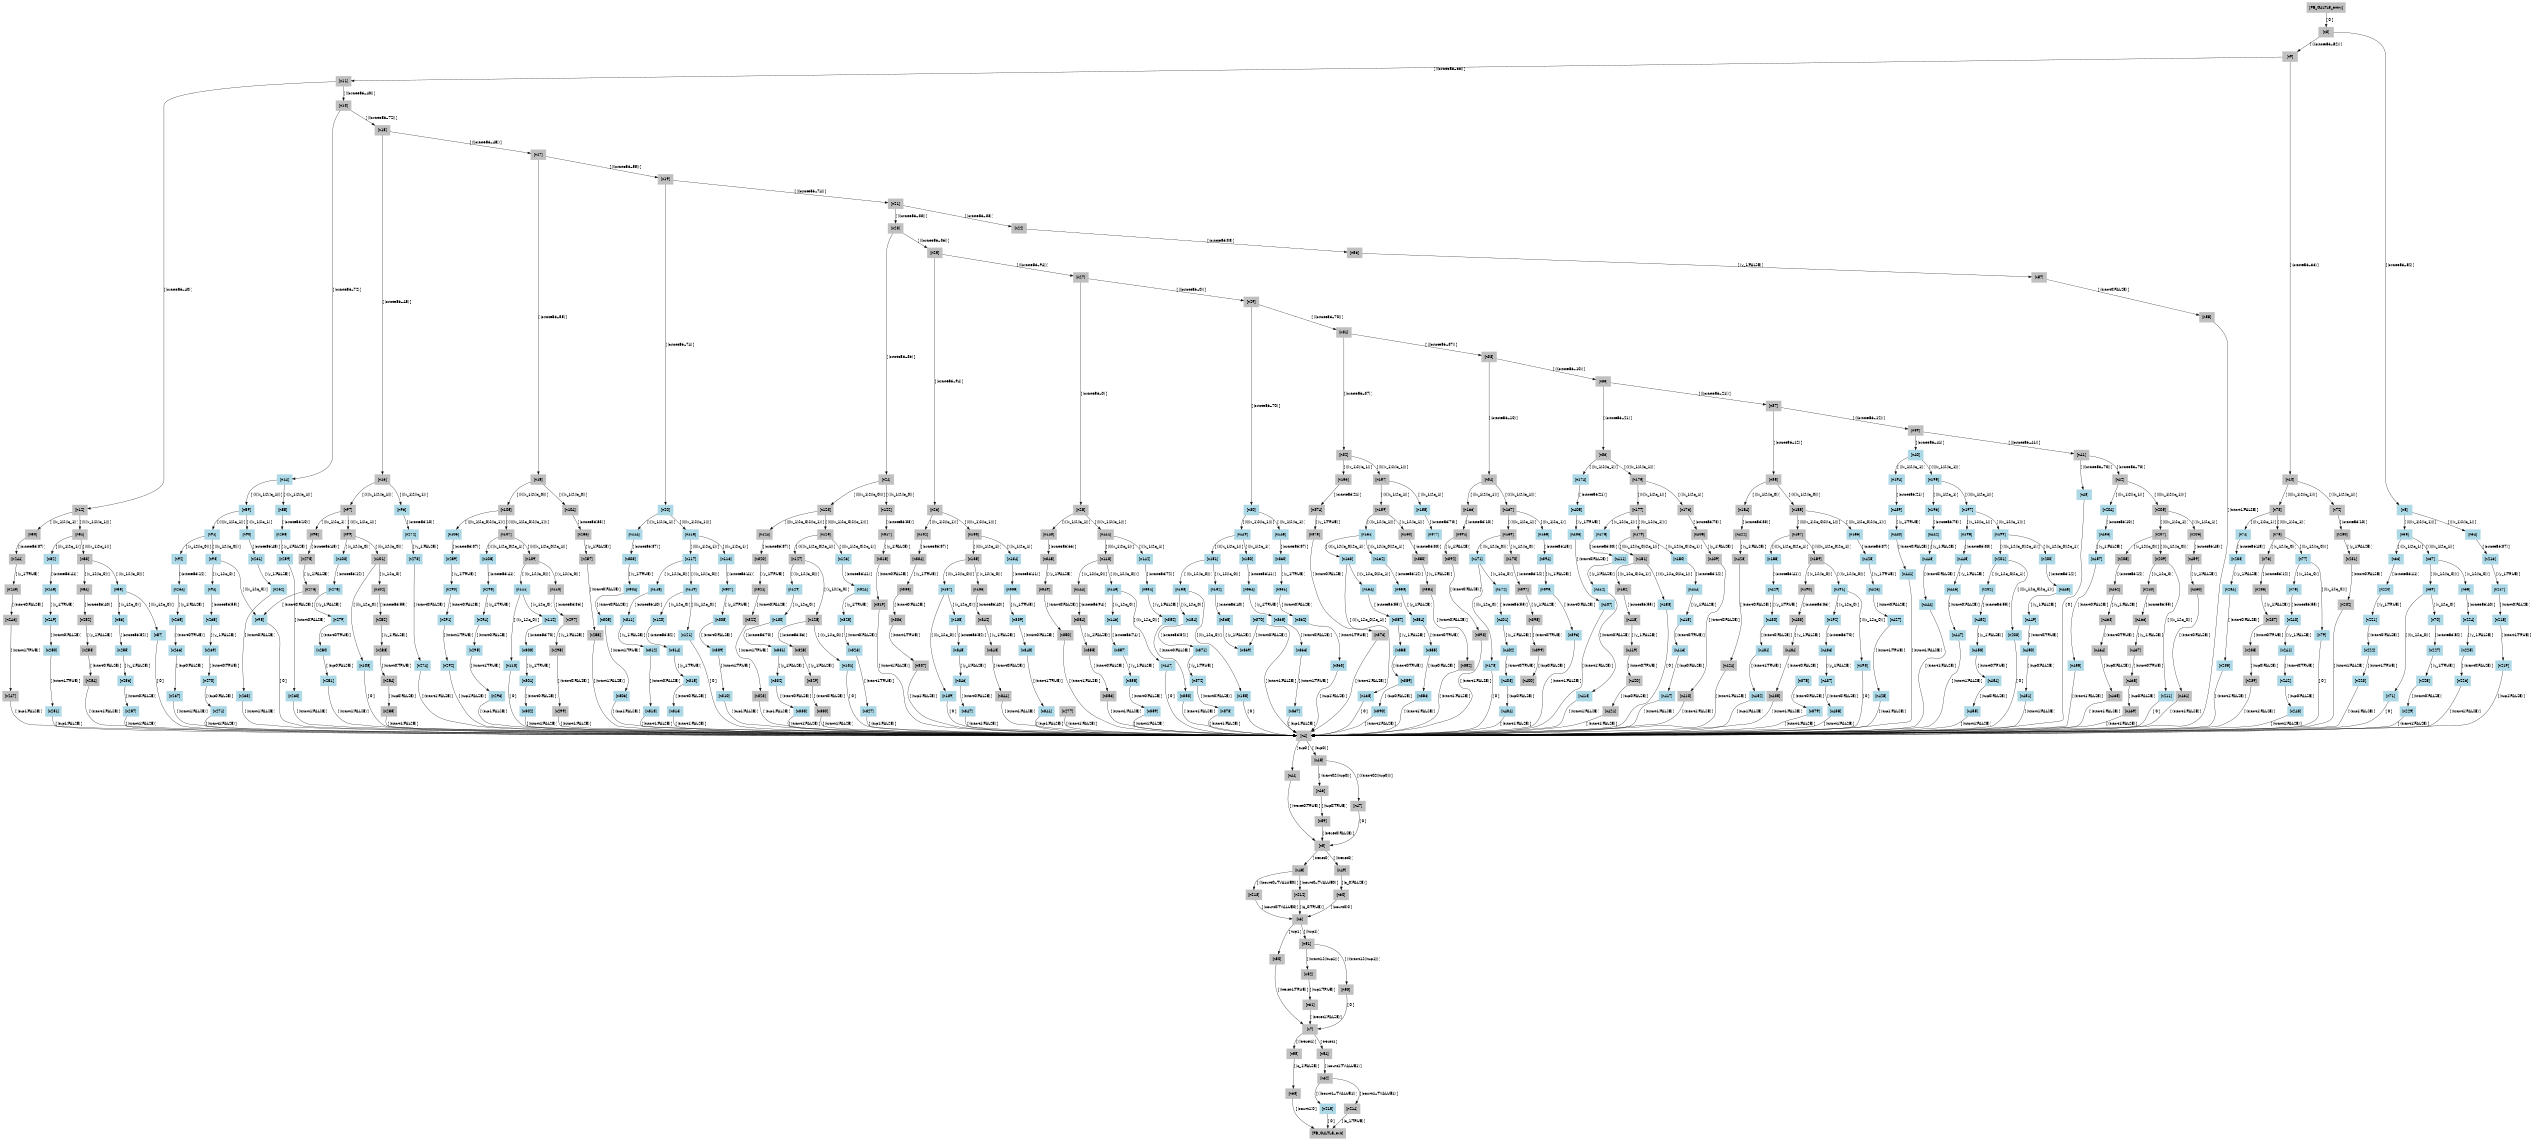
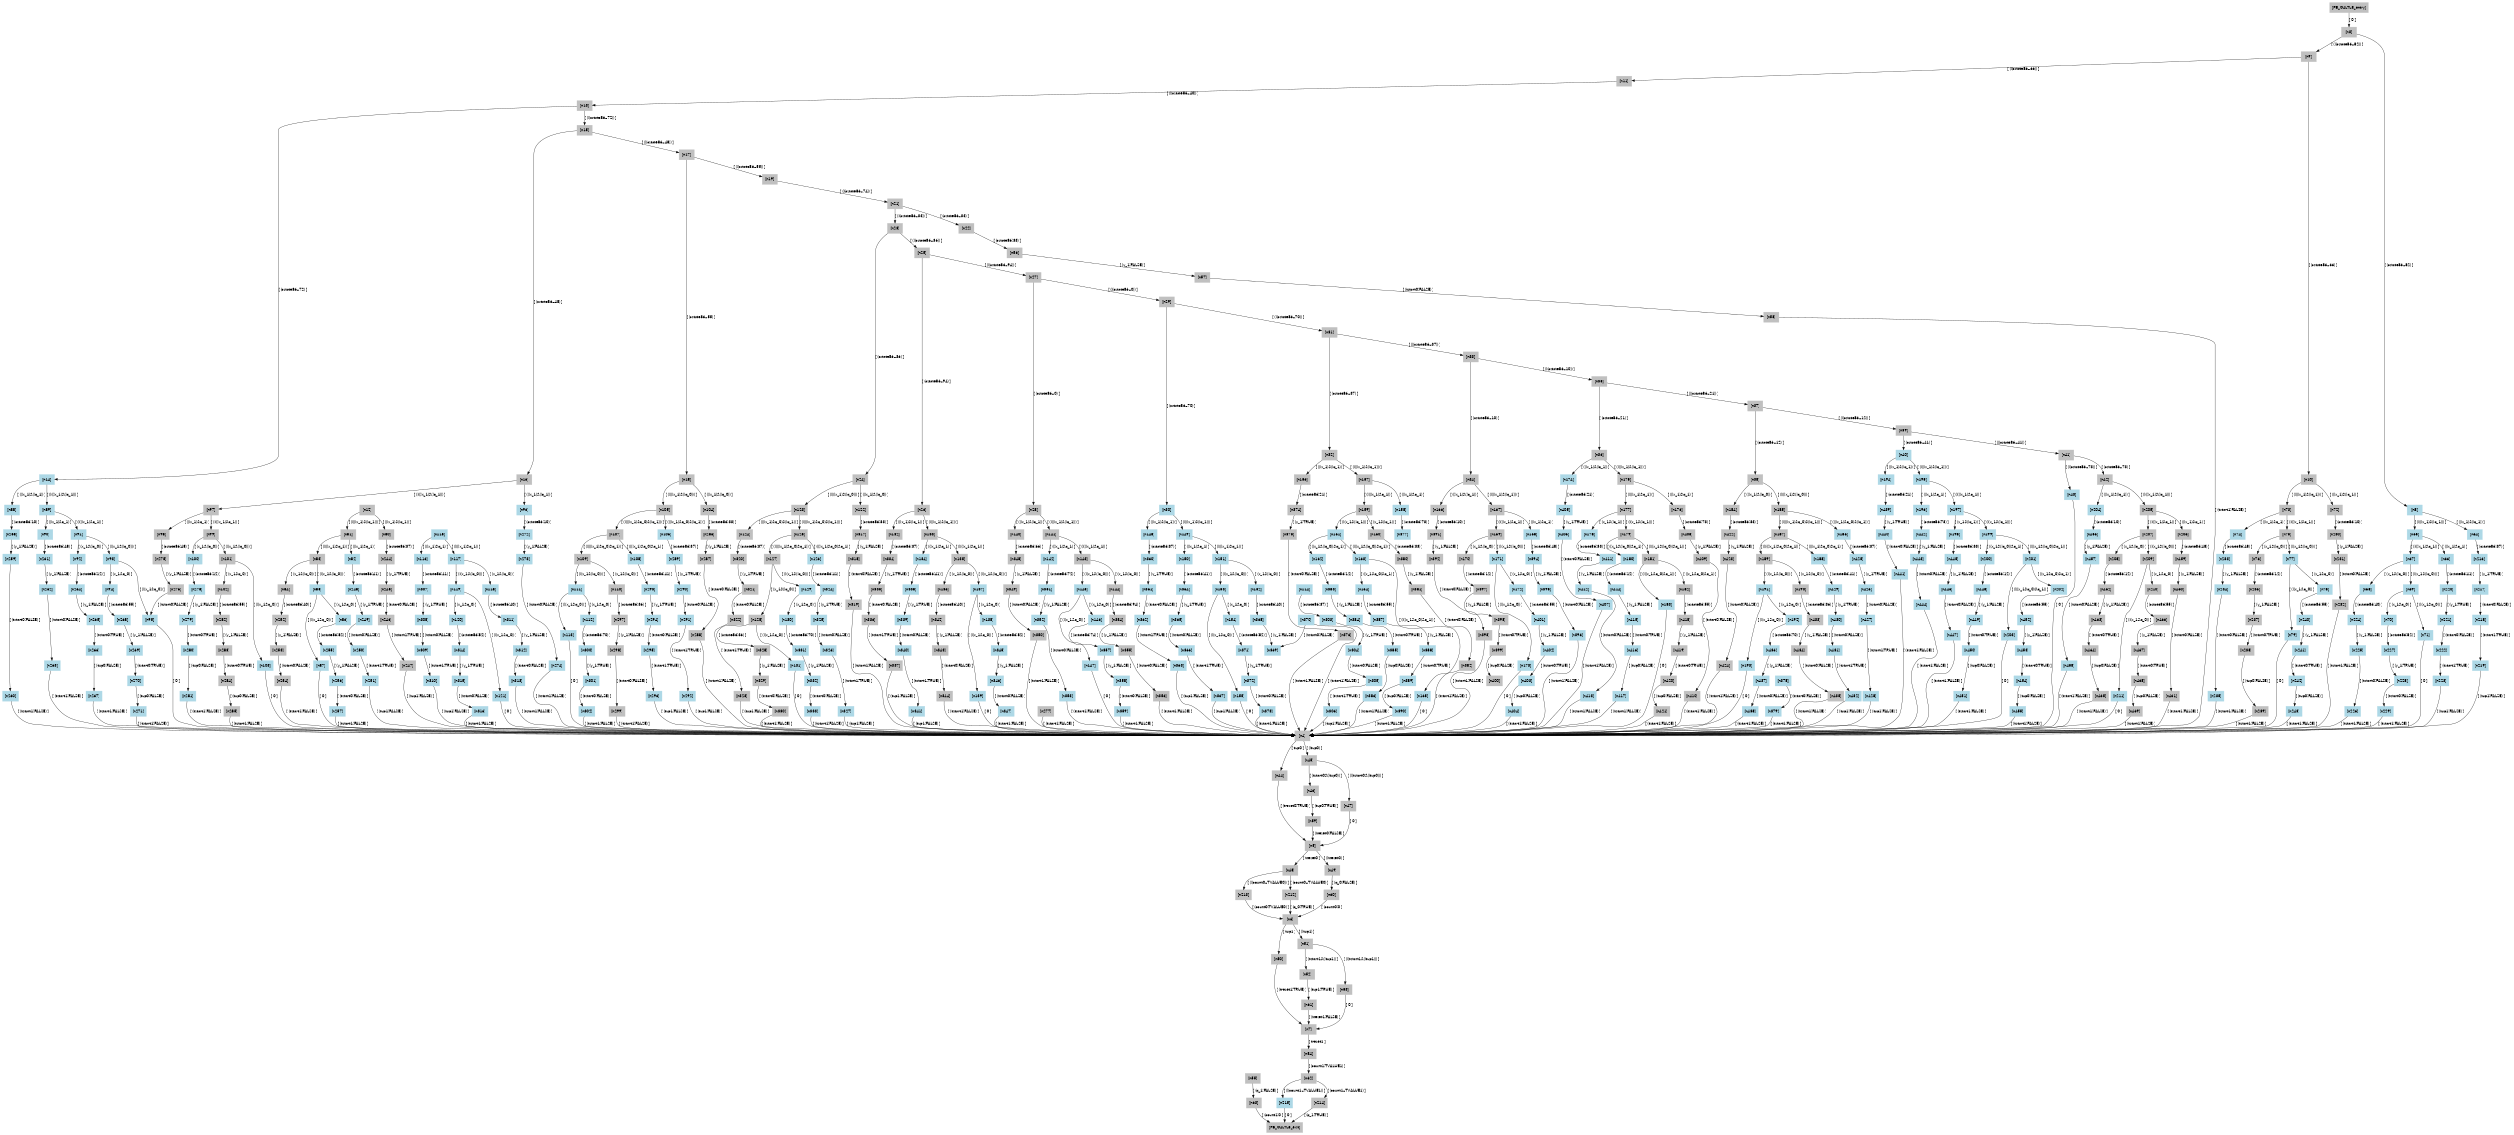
(164, 246) -> none
(666, 510) -> none
(1297, 1039) -> none
